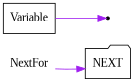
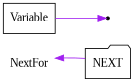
(66, 69) -> (74, 58)
